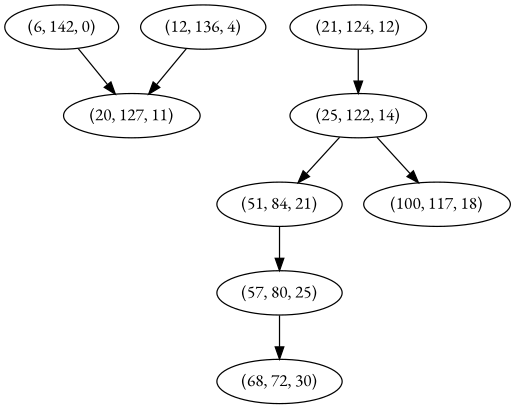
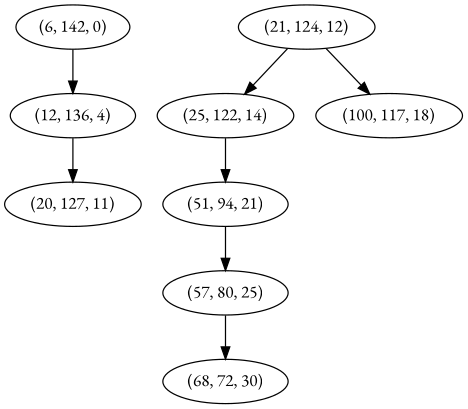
(93, 67) -> (73, 65)
(394, 155) -> (344, 67)
(280, 204) -> (225, 204)
